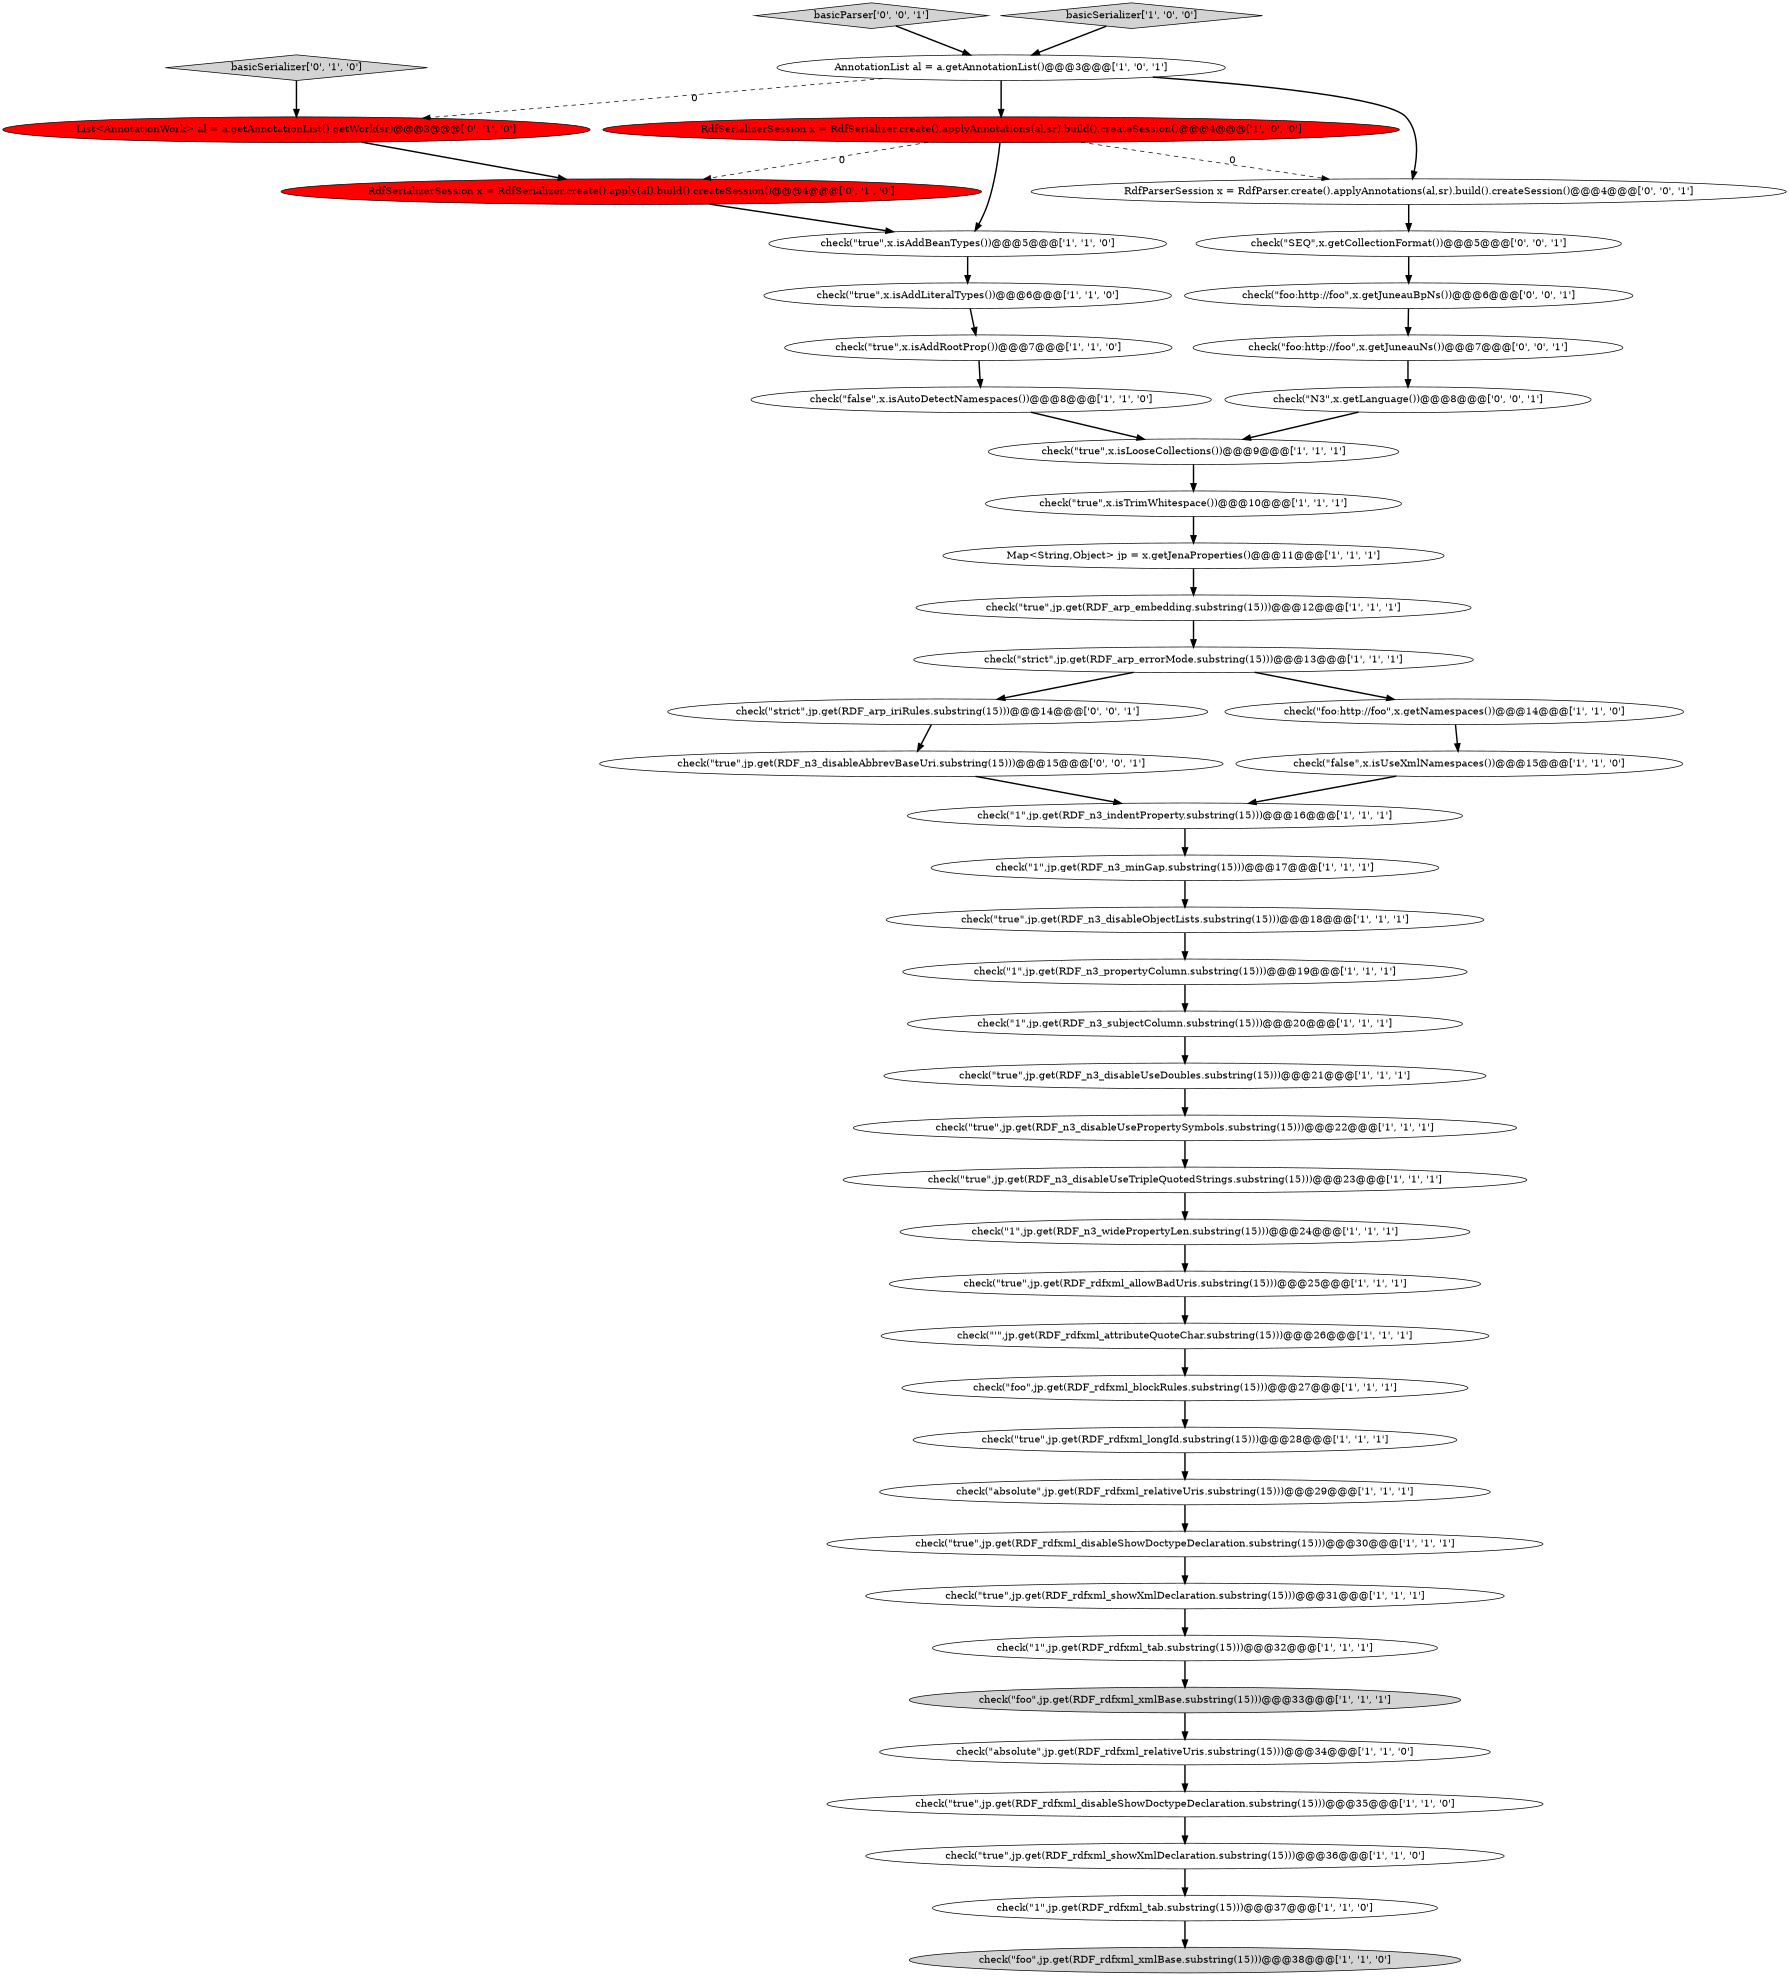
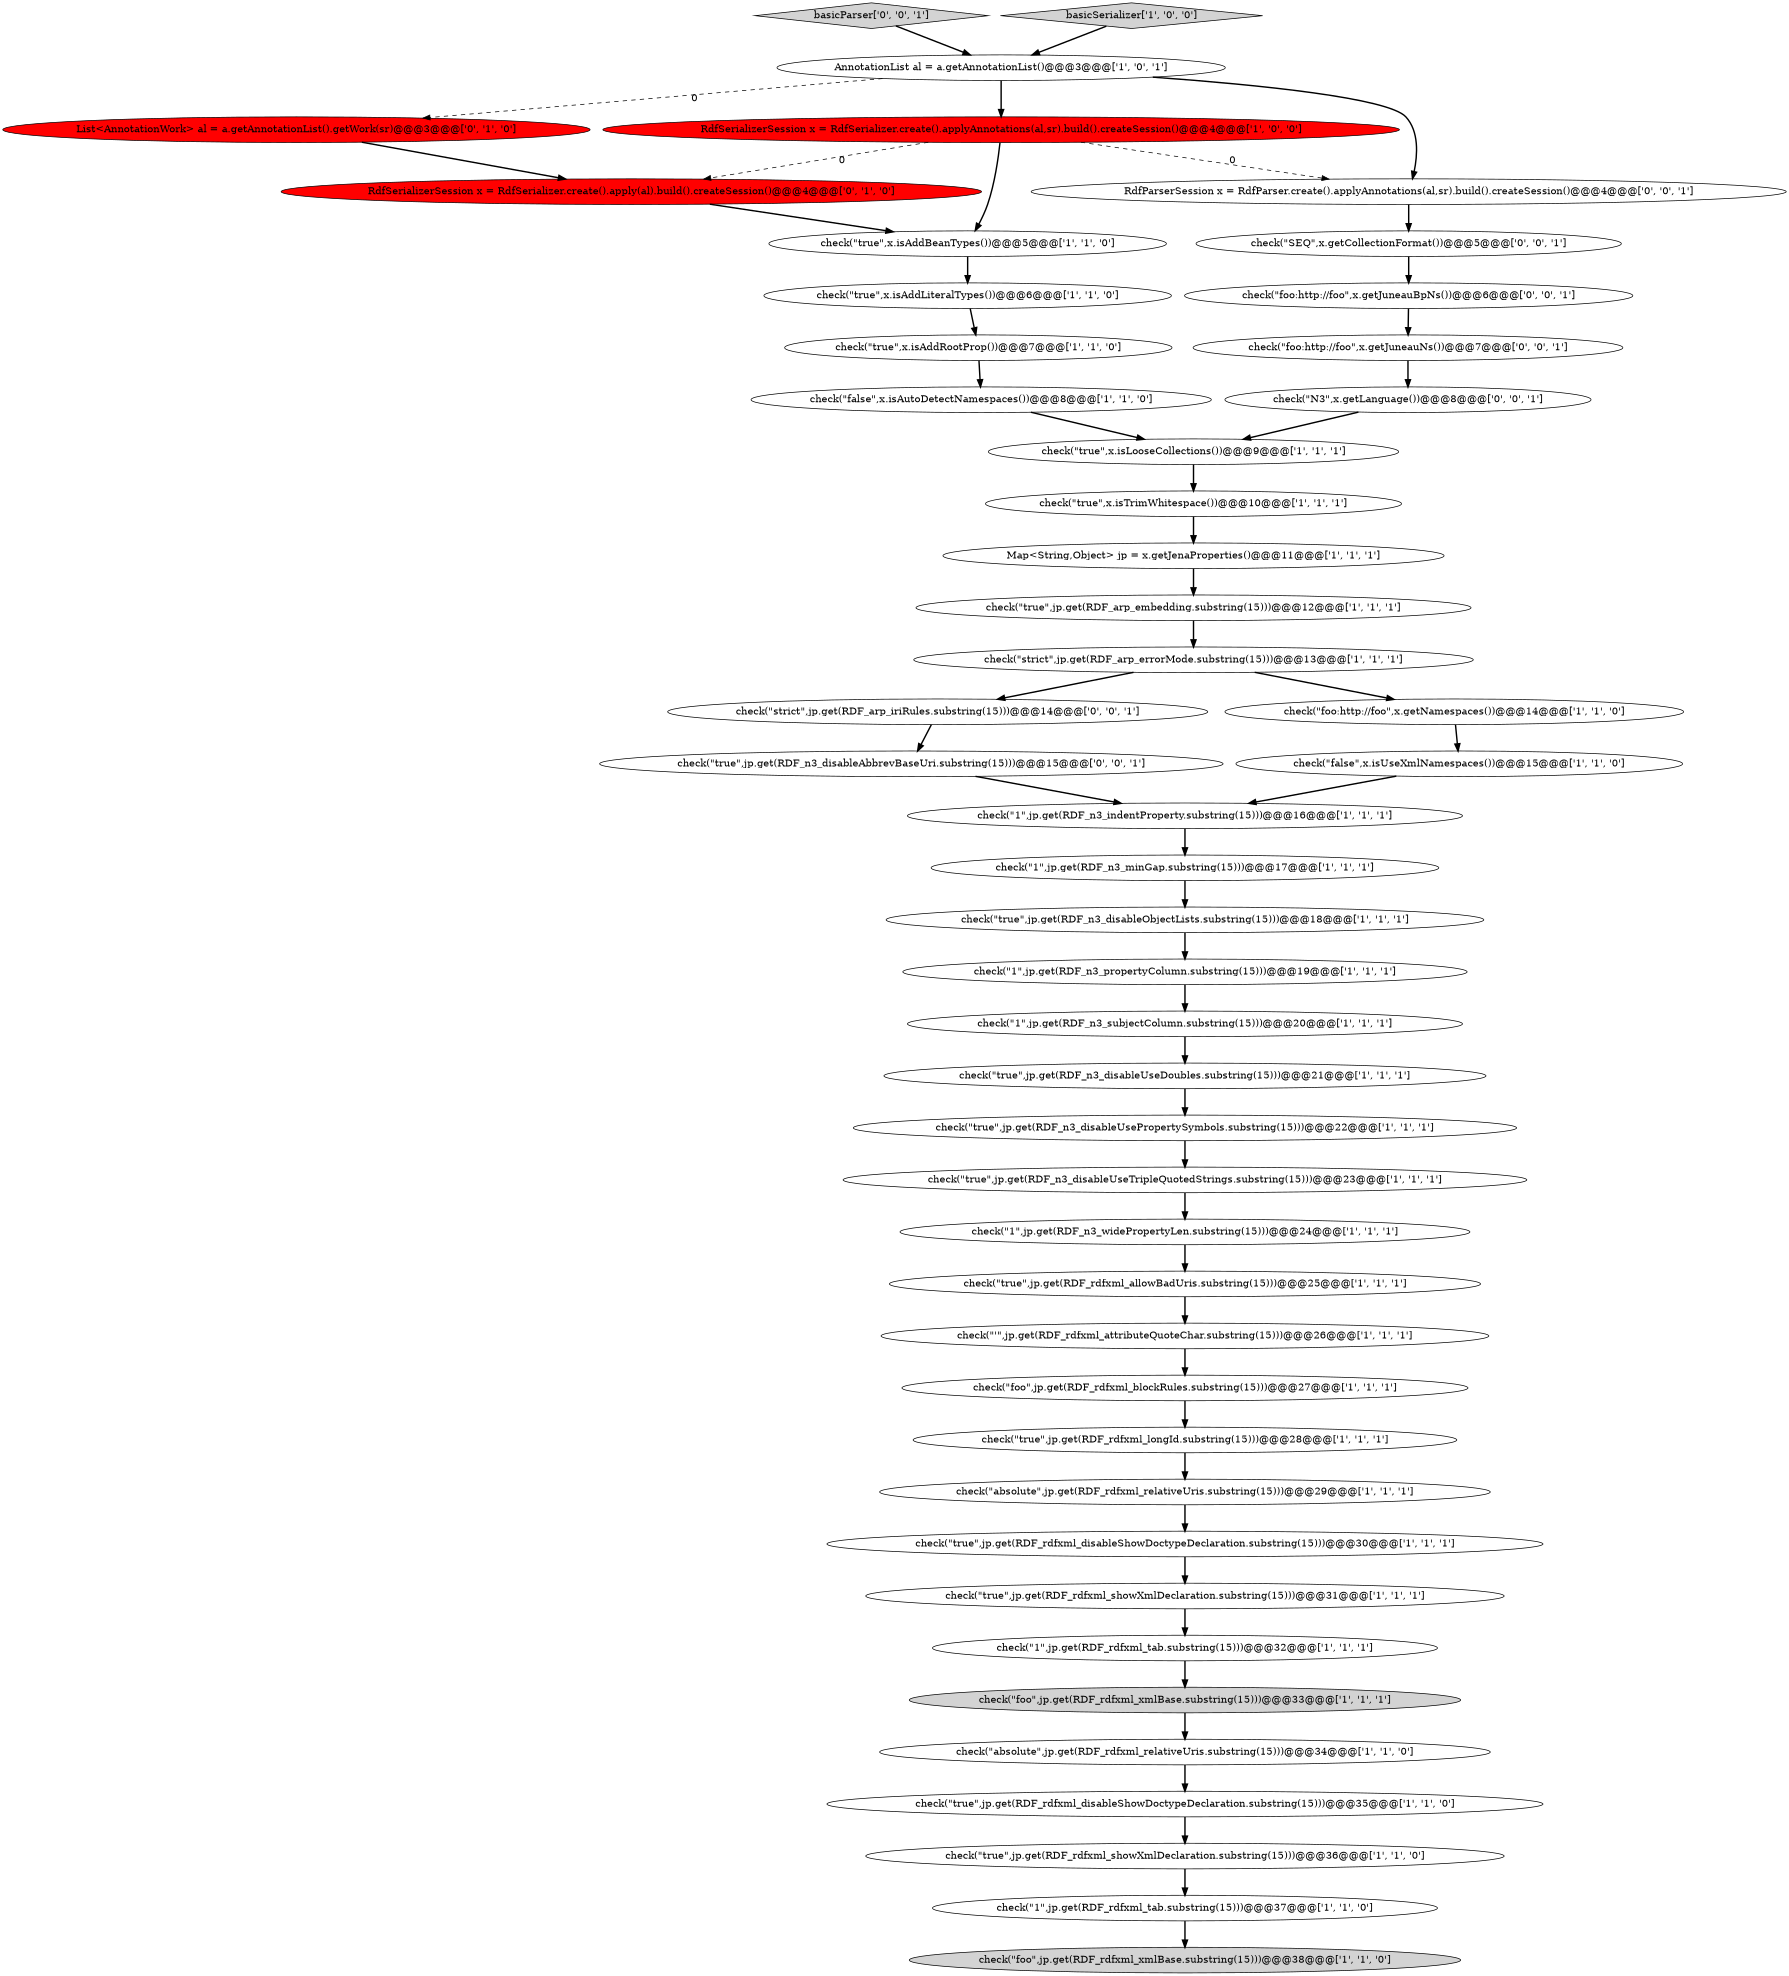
(296, 68) -> none
